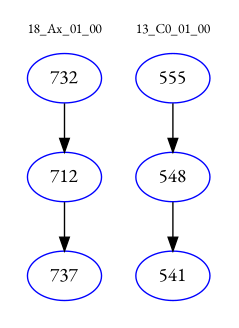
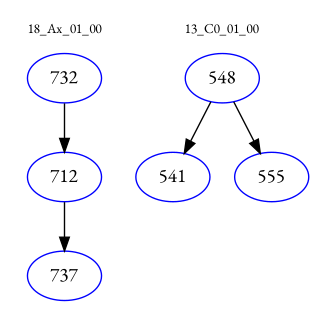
(173, 121) -> (244, 121)
